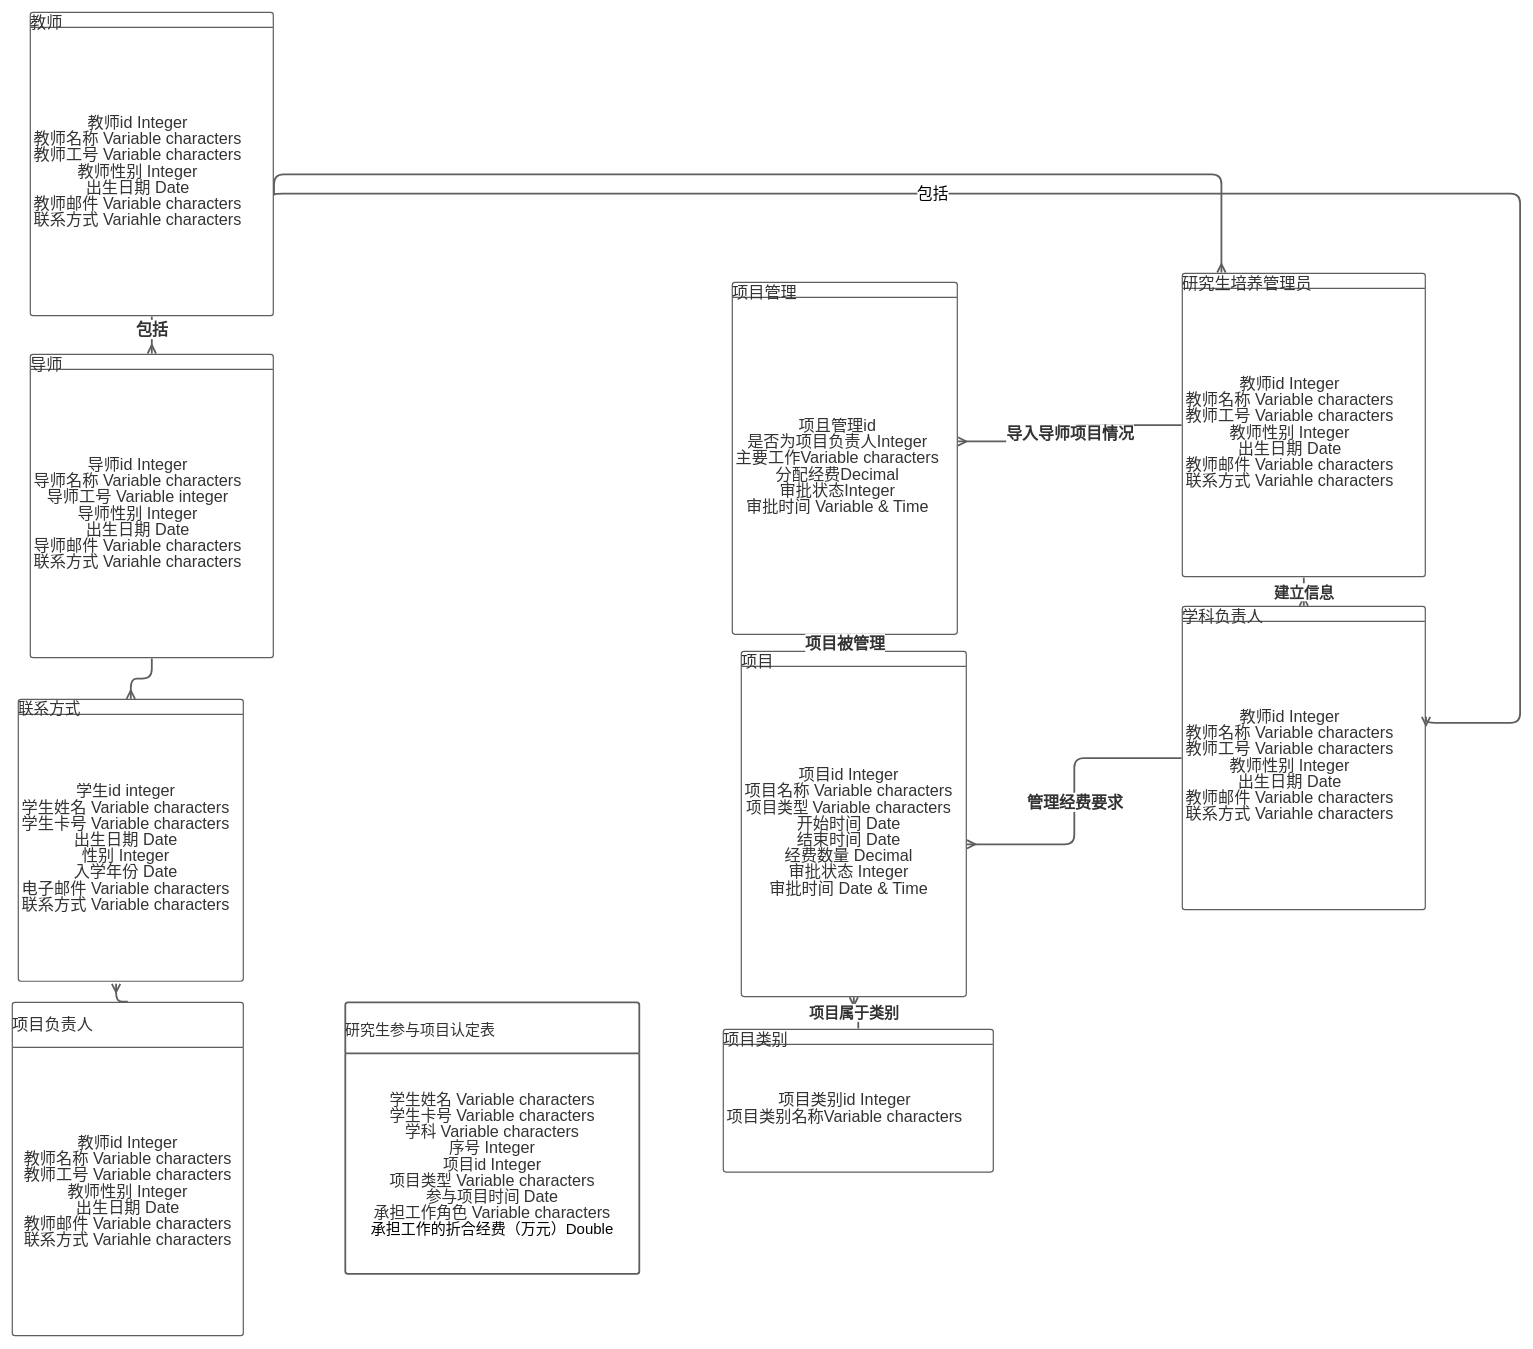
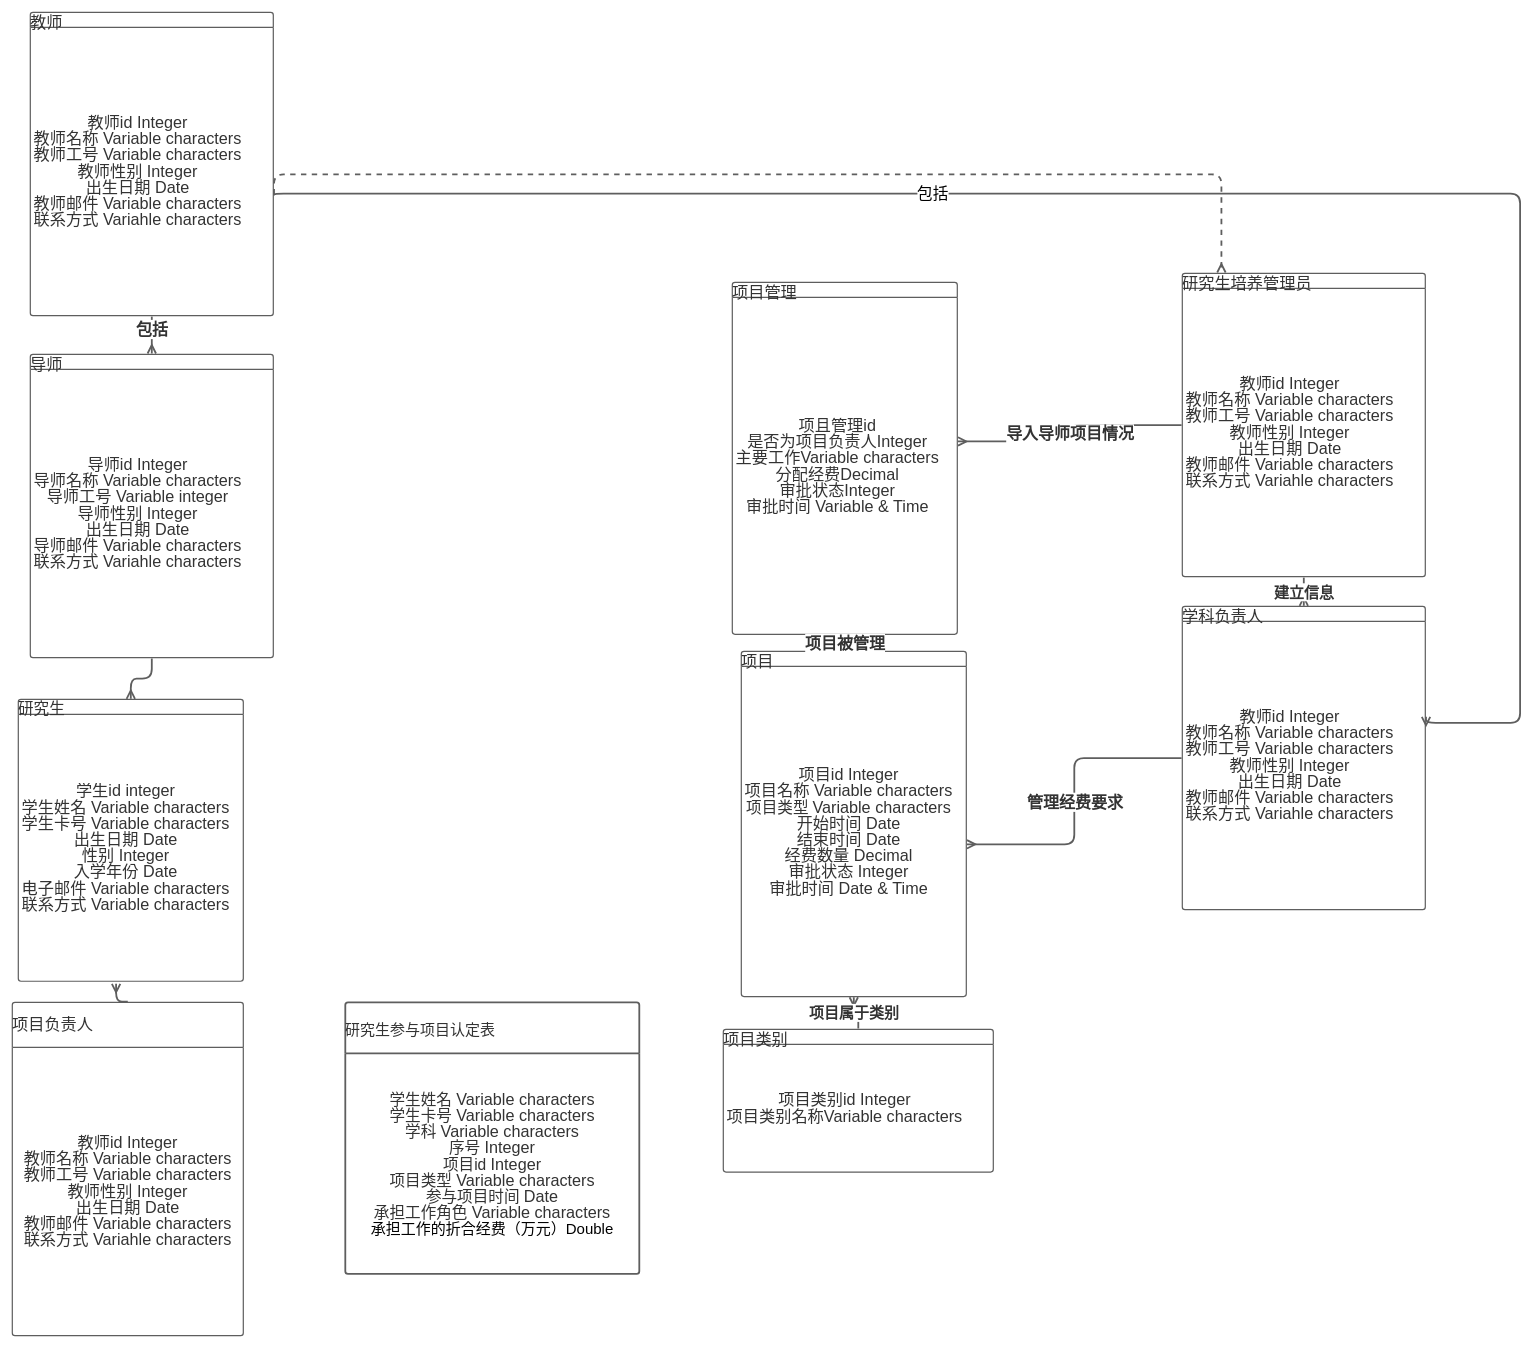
(788, 174) -> (788, 174)
(50, 707) -> (42, 707)
